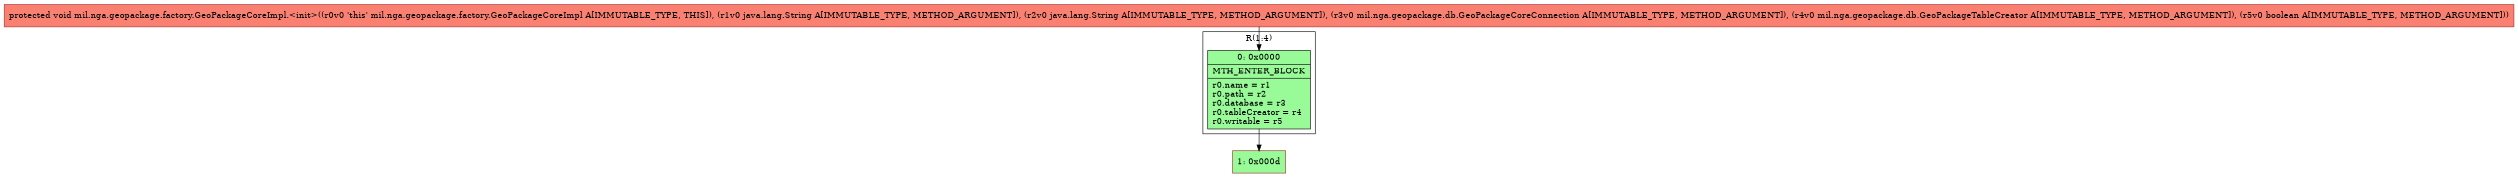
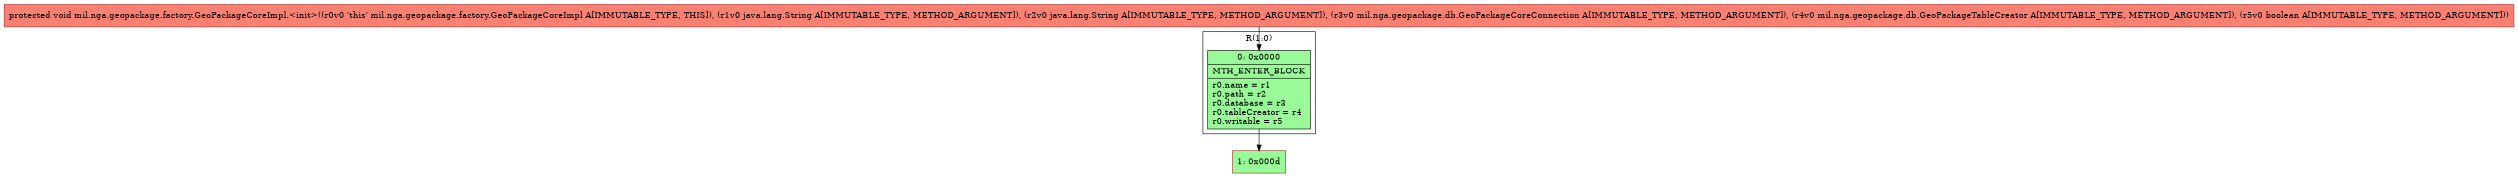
(1259, 39) -> (1259, 39)
